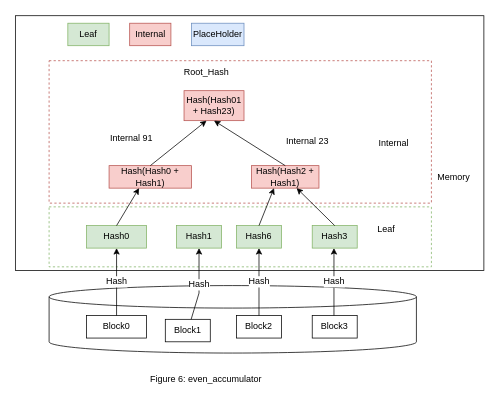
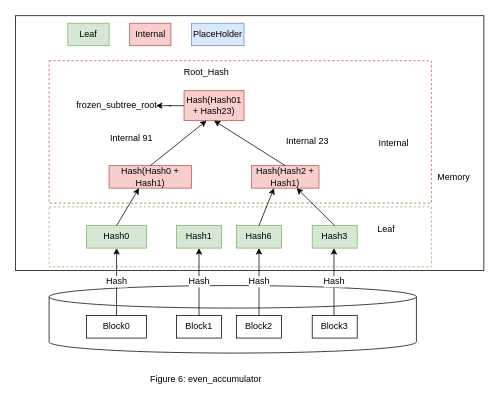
none -> (117, 105)
none -> (171, 105)
(188, 330) -> (199, 327)
